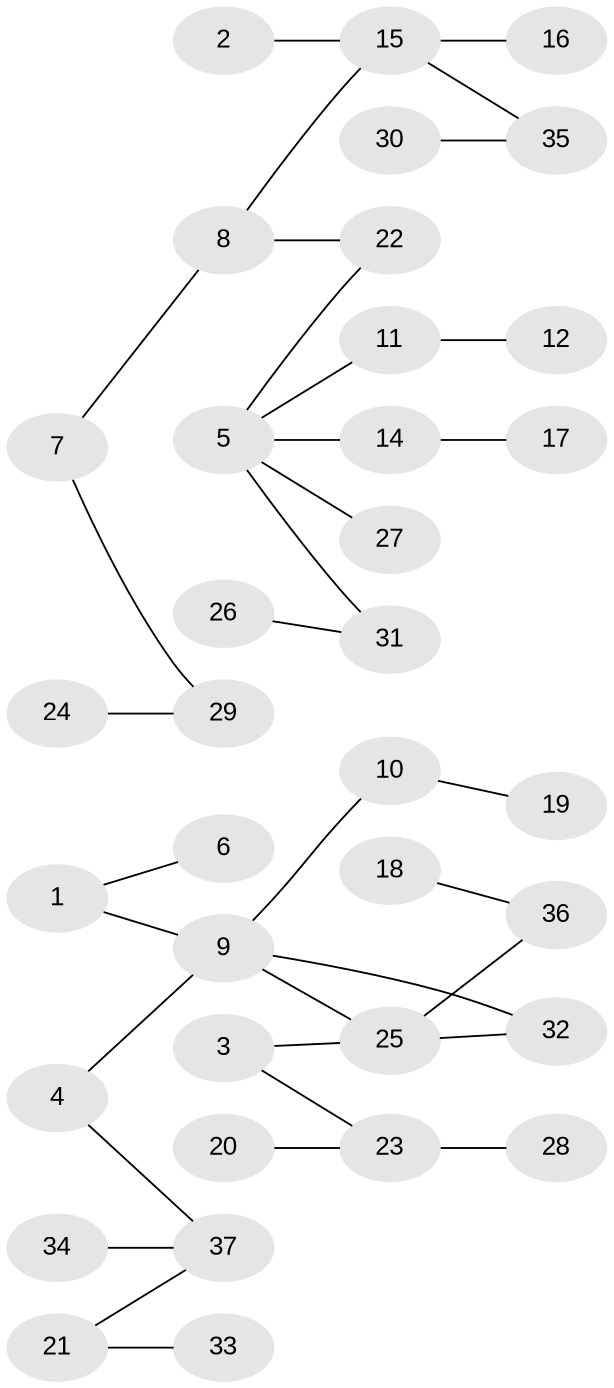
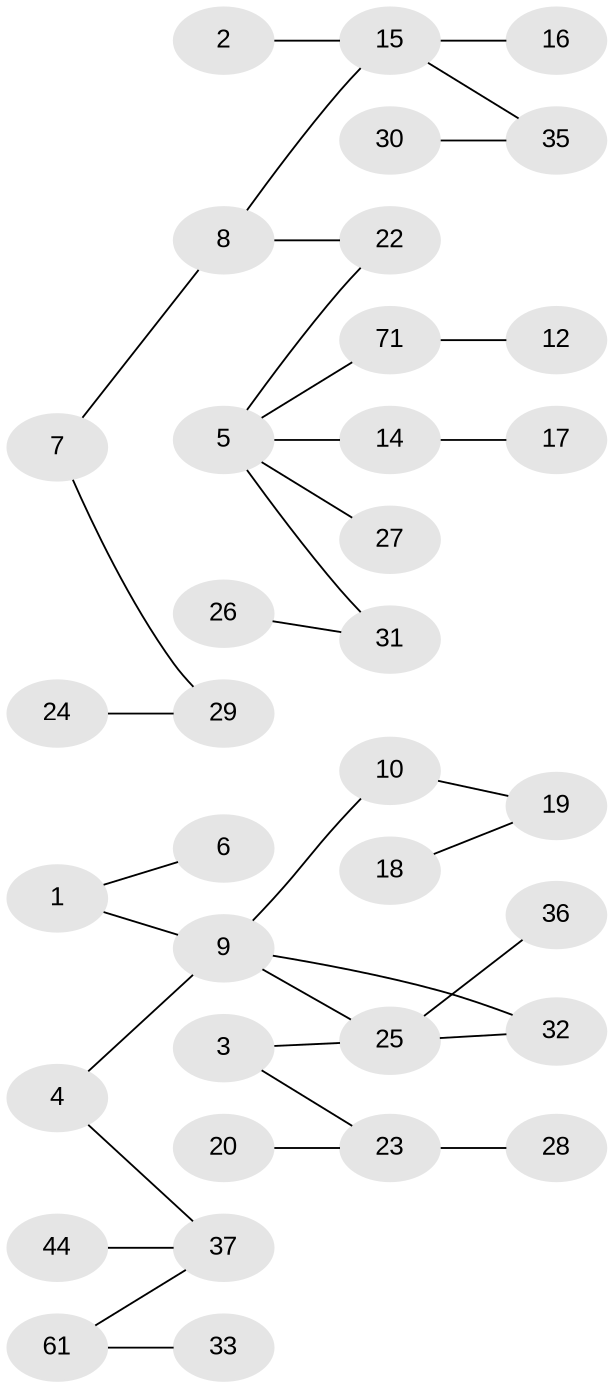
(390, 340) -> (390, 340)
(473, 893) -> (473, 838)
(57, 1248) -> (57, 1248)
(57, 1348) -> (57, 1348)
